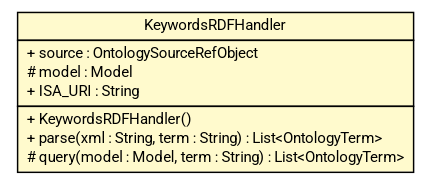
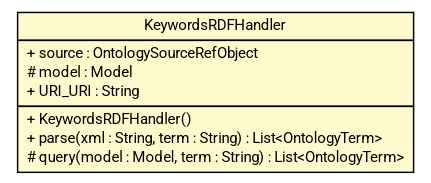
(84, 92) -> (84, 92)
